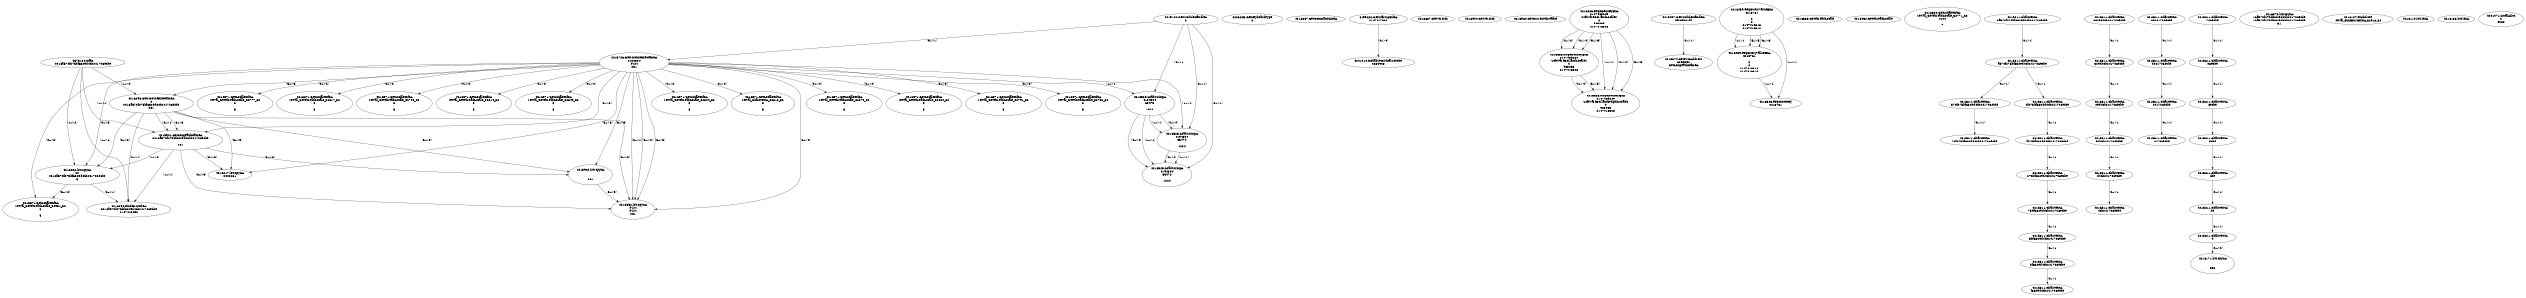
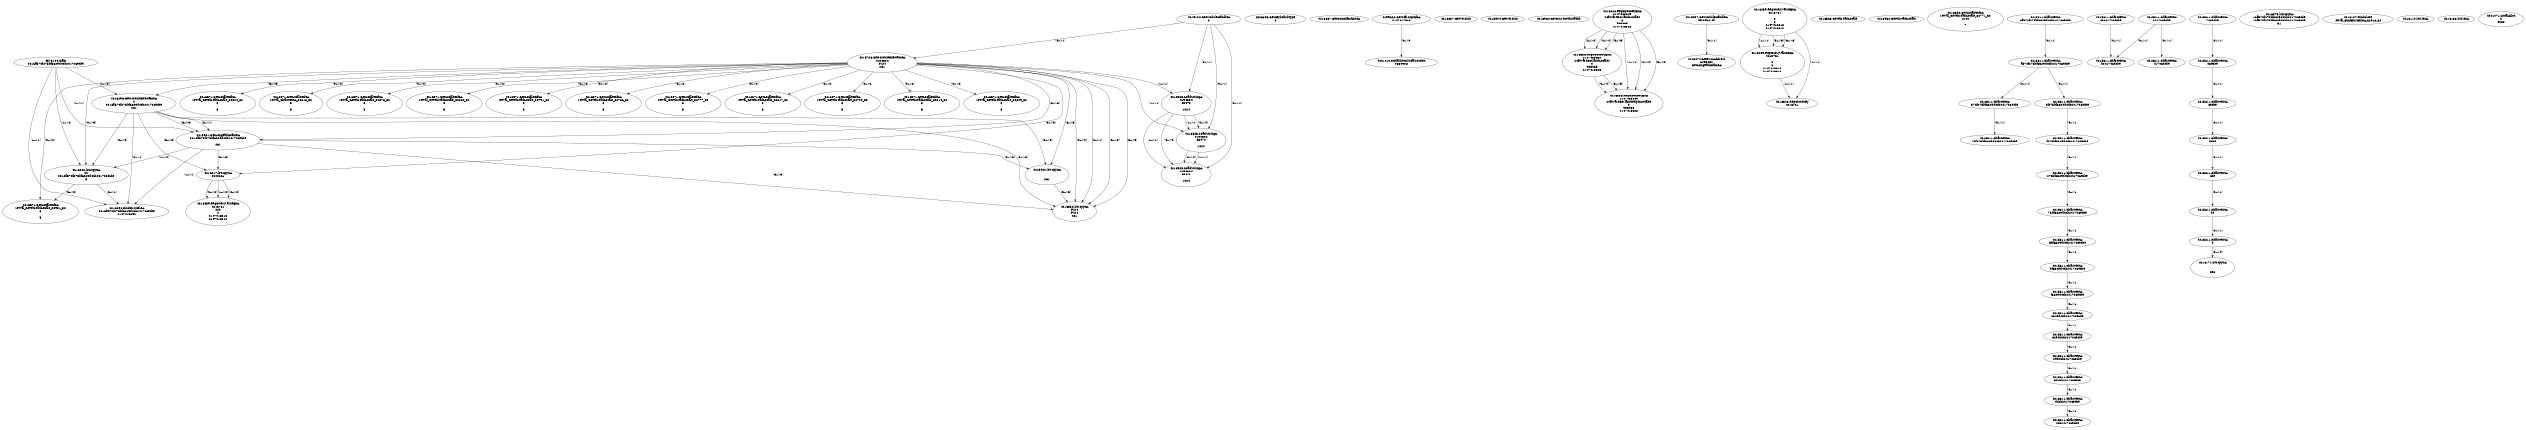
(2162, 82) -> (2137, 40)
none -> (218, 211)
none -> (2067, 303)
